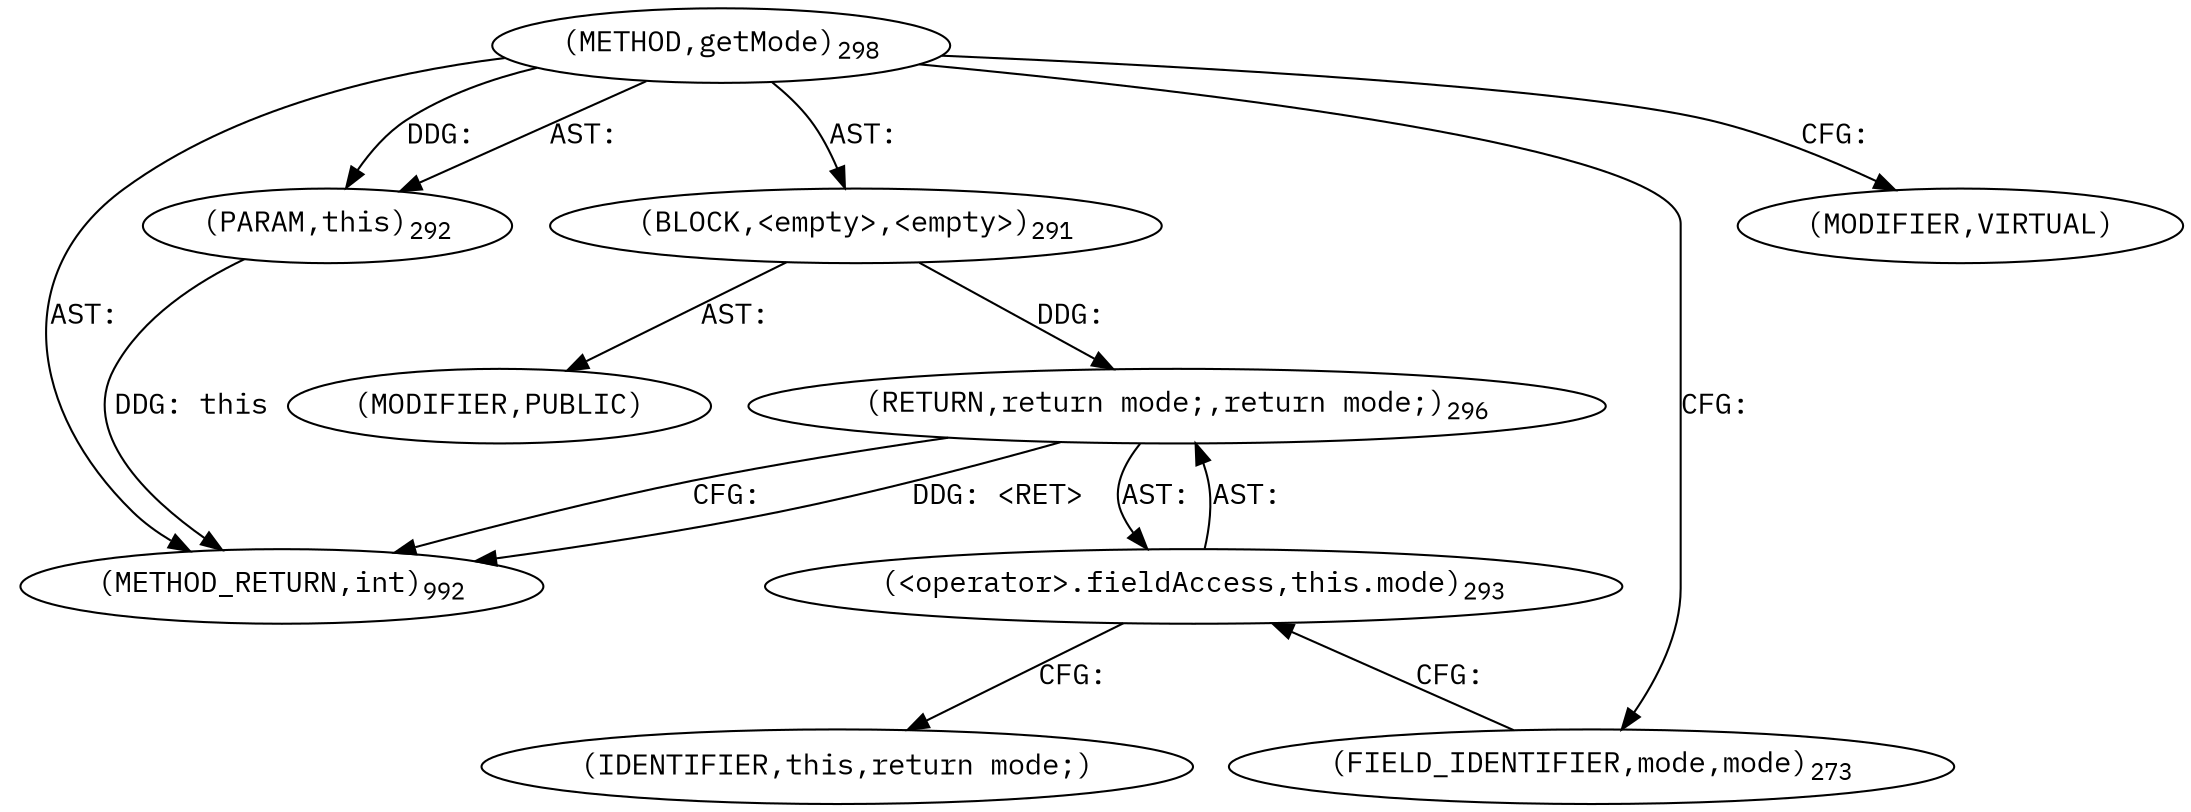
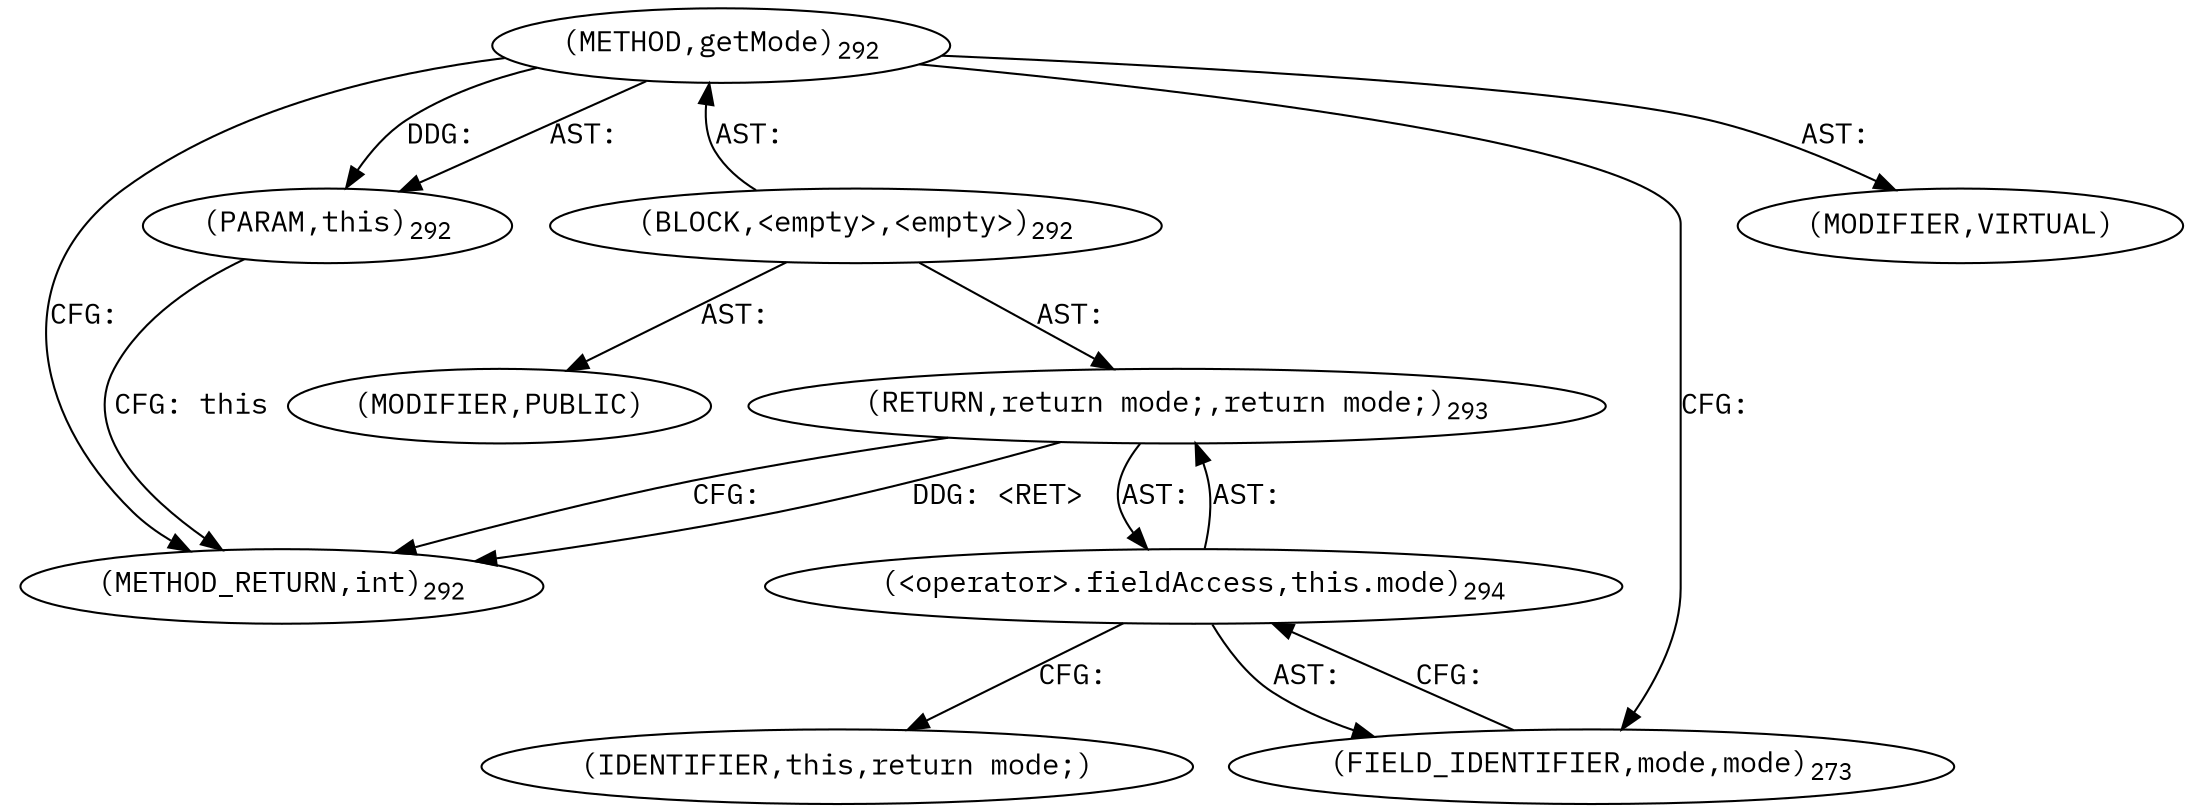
(859, 42) -> (859, 42)
(811, 121) -> (717, 155)
(1844, 136) -> (1844, 136)
(1053, 223) -> (1053, 223)
(93, 316) -> (93, 316)
(1080, 316) -> (1080, 316)
(1468, 403) -> (1468, 403)
(192, 406) -> (192, 406)
(445, 583) -> (445, 583)
(1485, 583) -> (1485, 583)
none -> (1272, 692)
